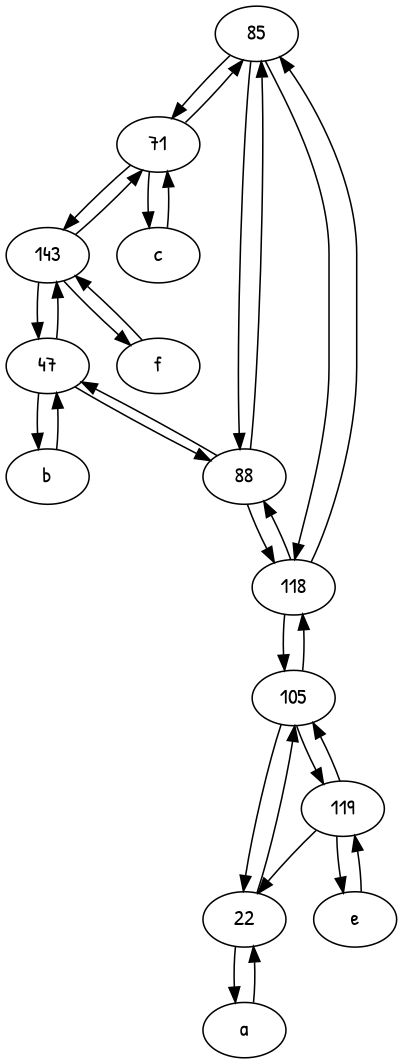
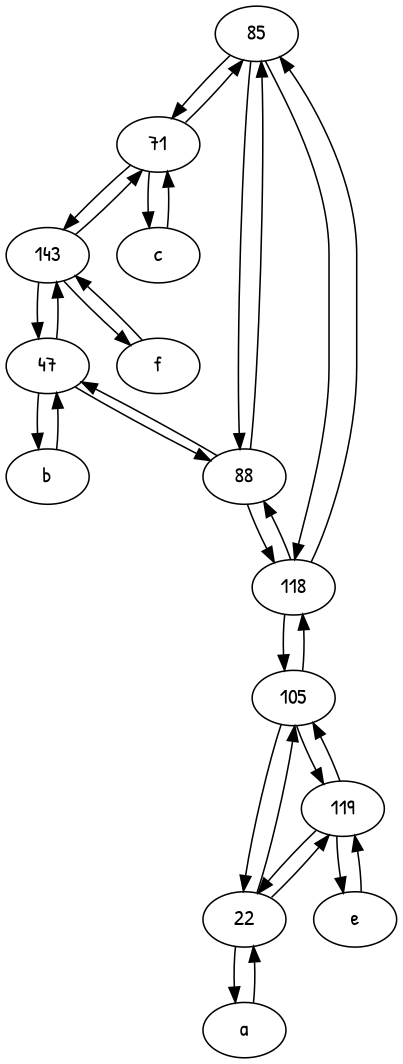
none -> (296, 873)
